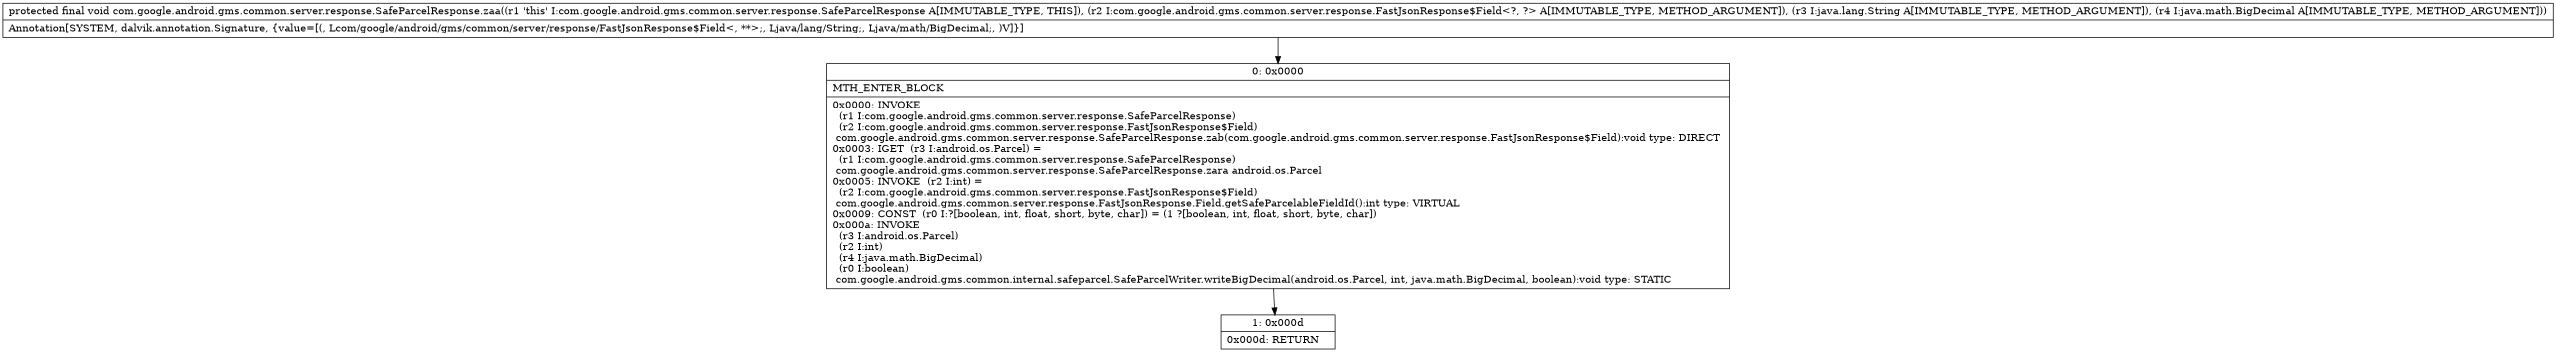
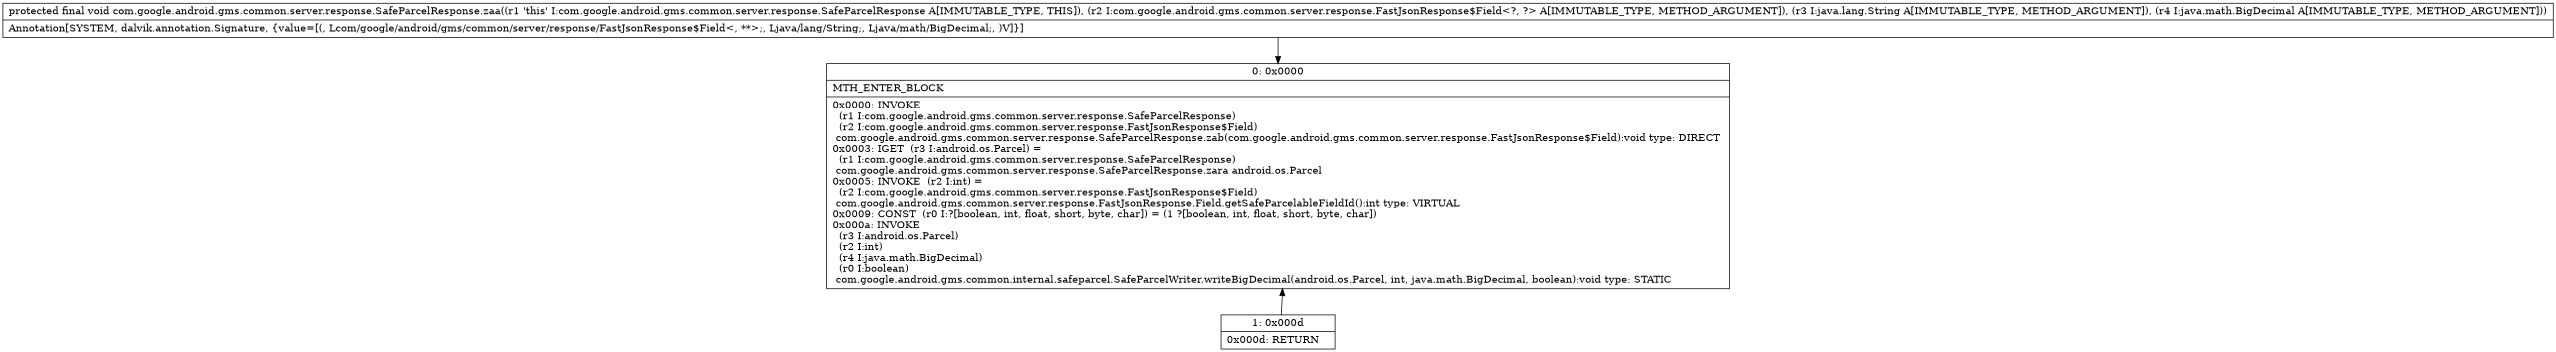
(1274, 298) -> (1282, 306)
